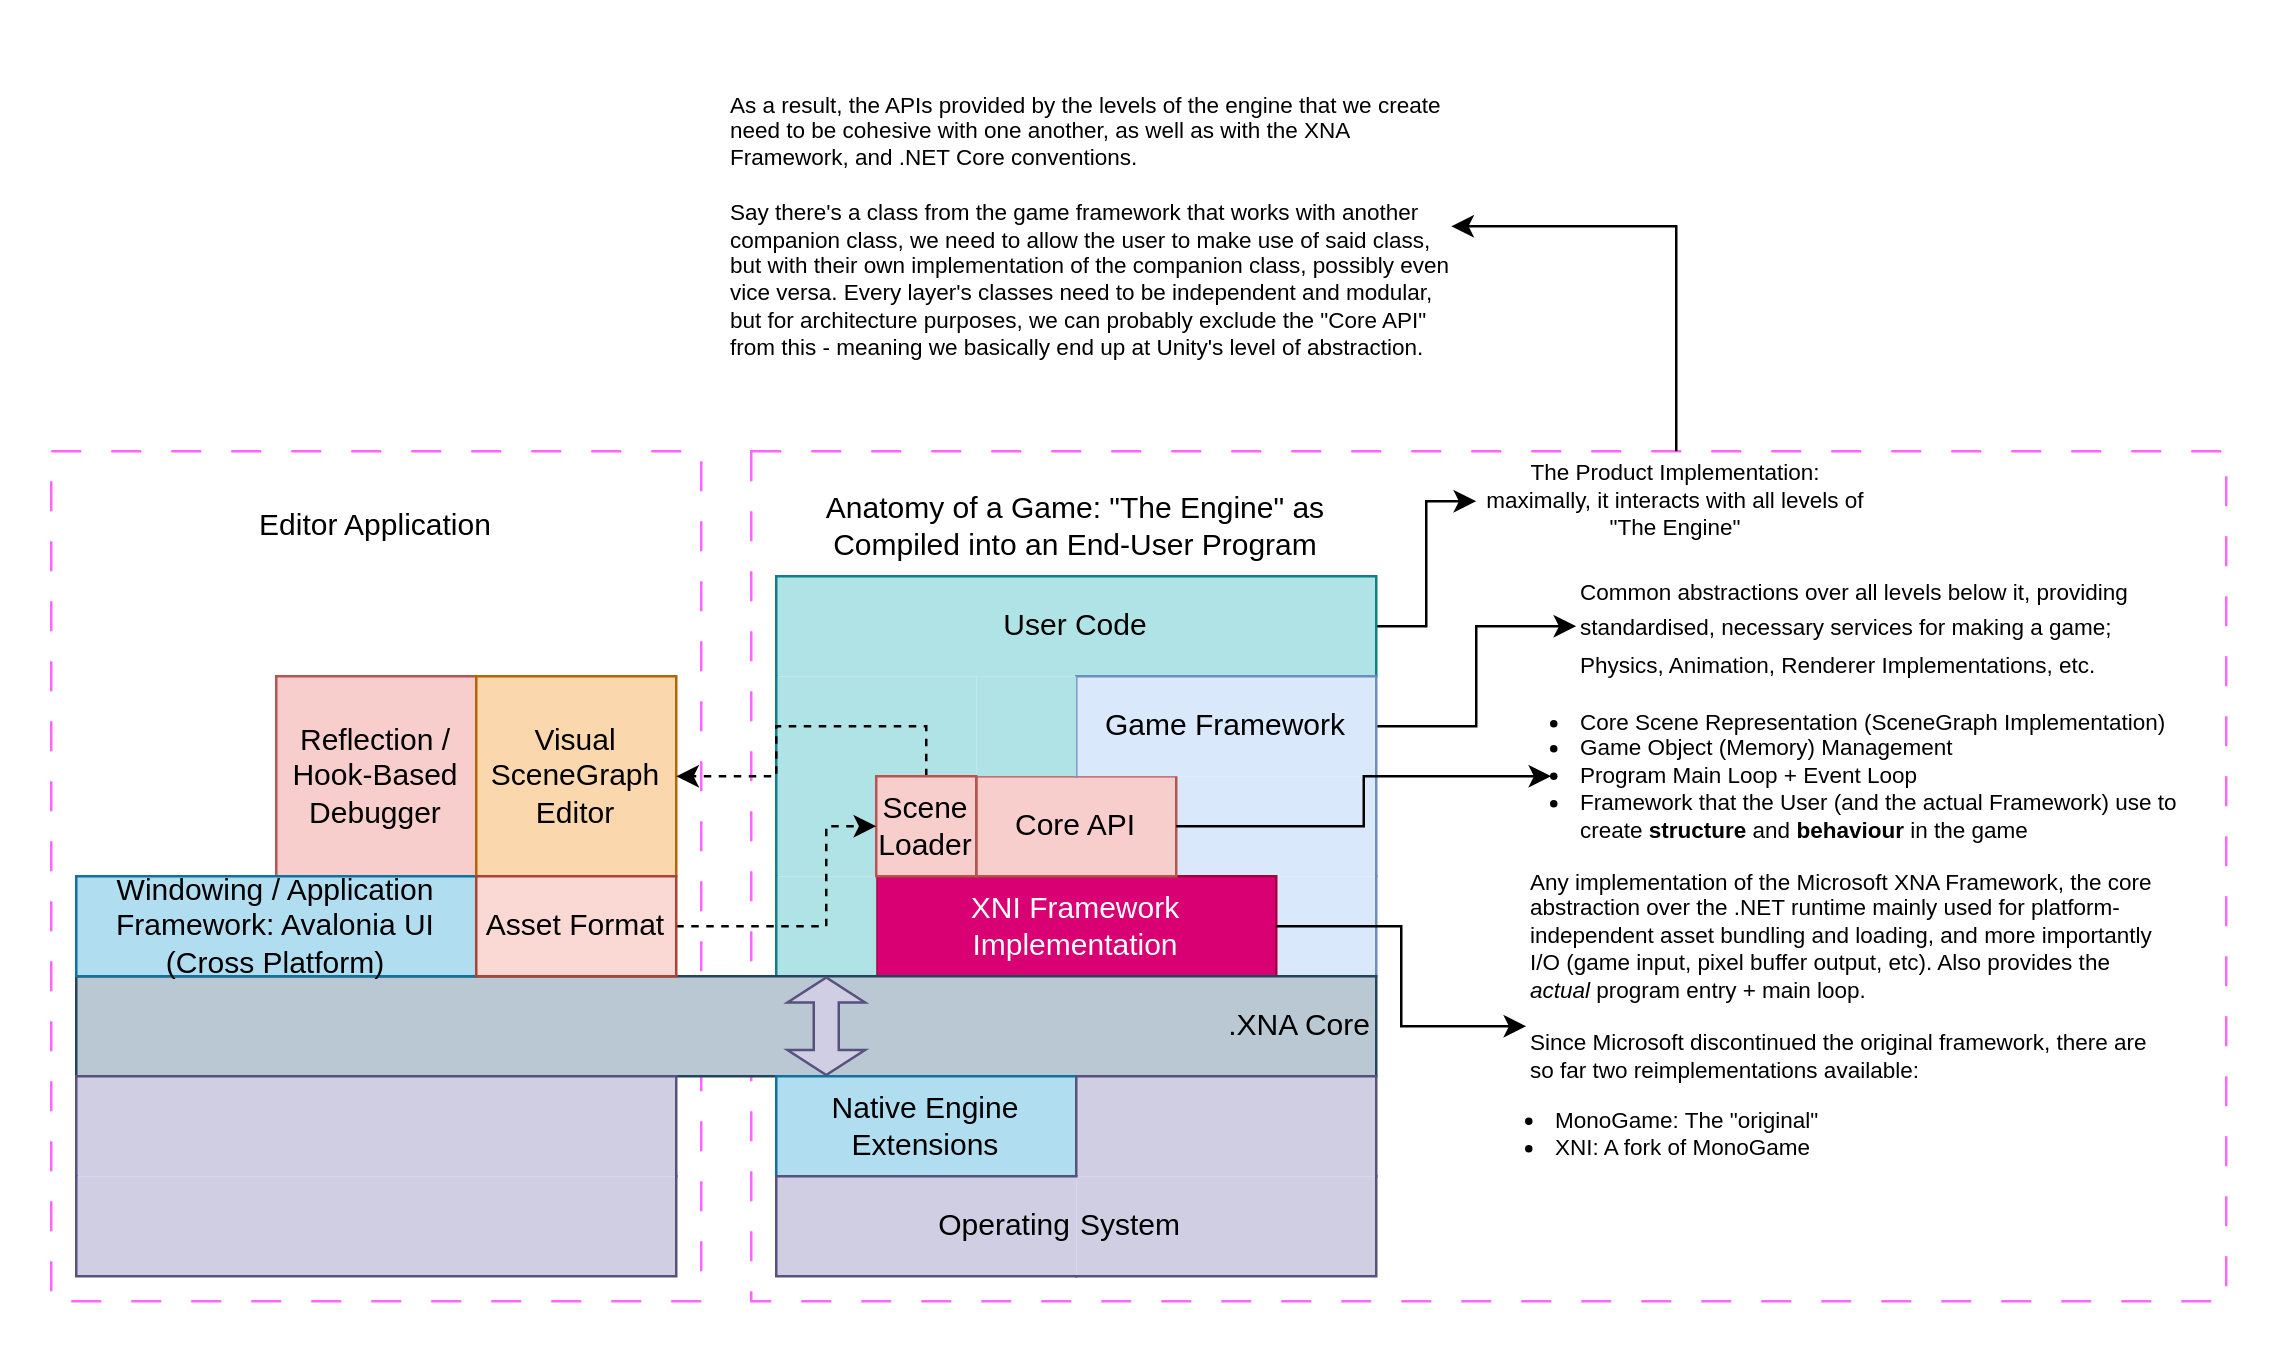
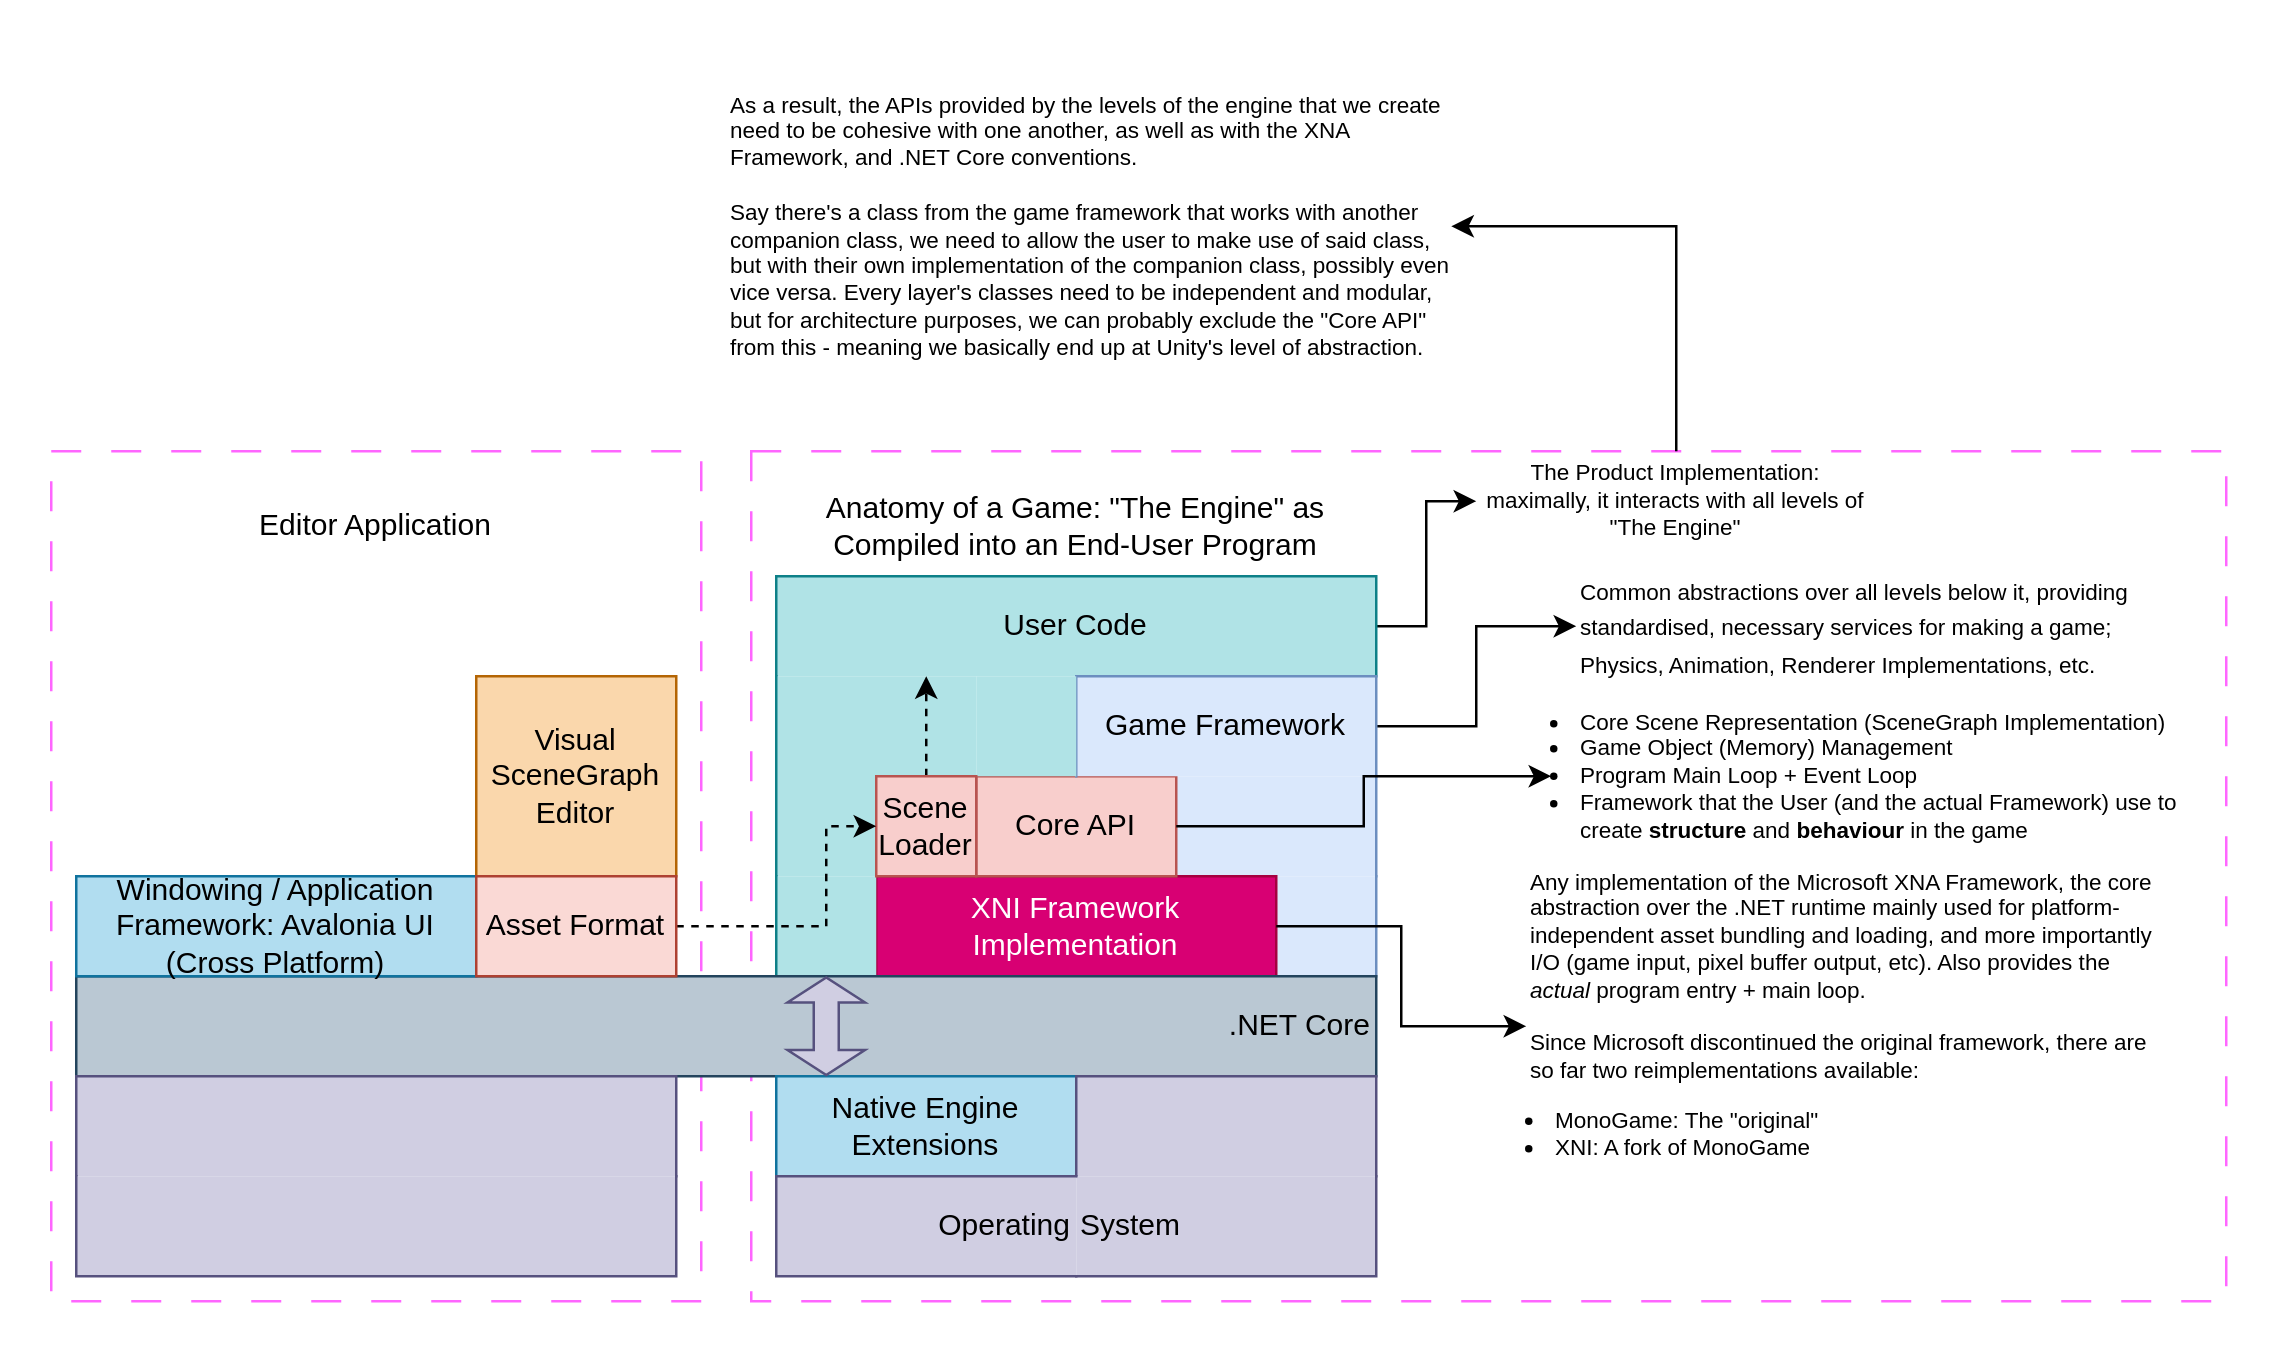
(854, 726) -> (926, 710)
(376, 776) -> none
(1303, 1026) -> (1303, 1026)
